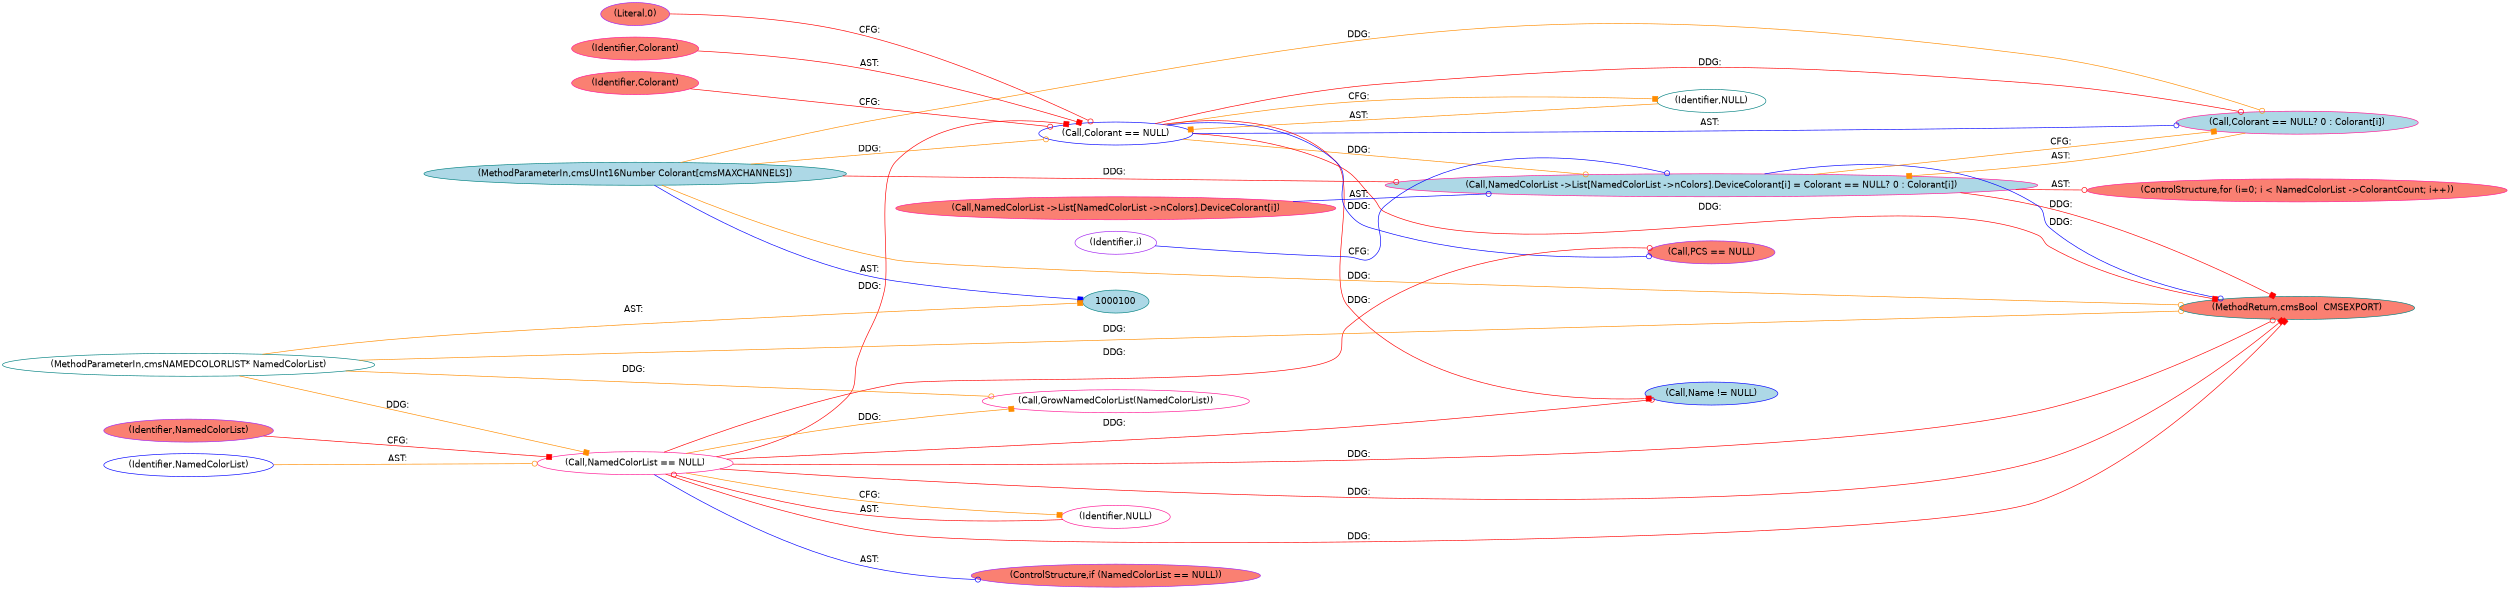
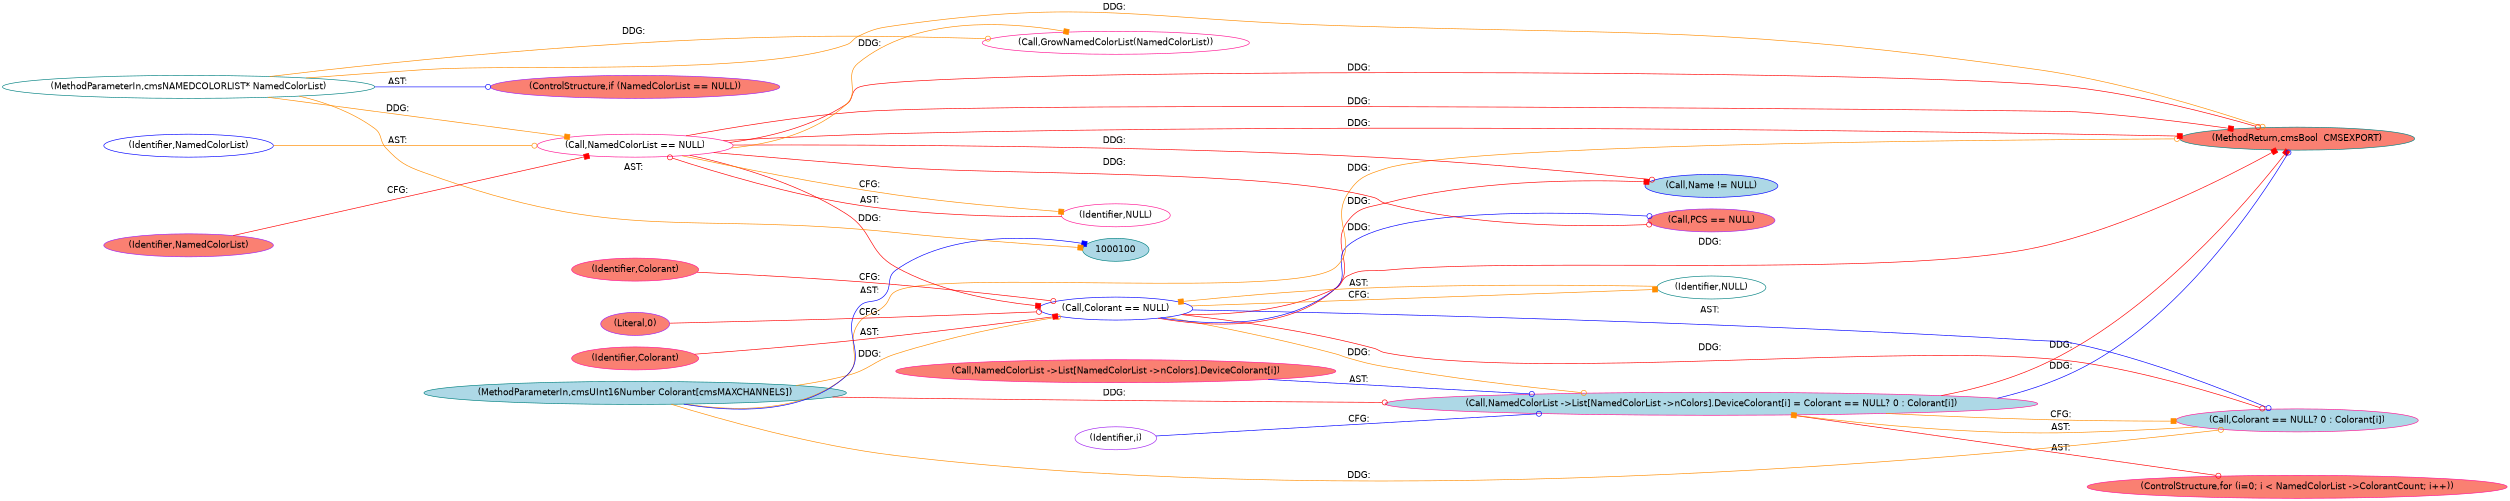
(808, 549) -> (430, 87)
